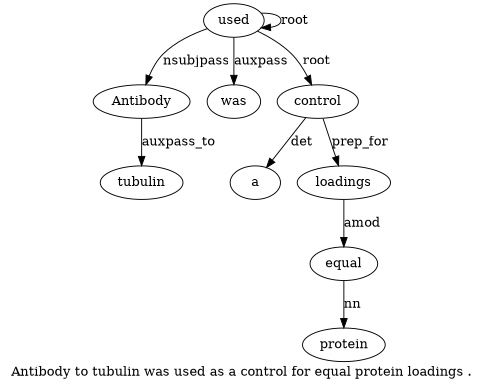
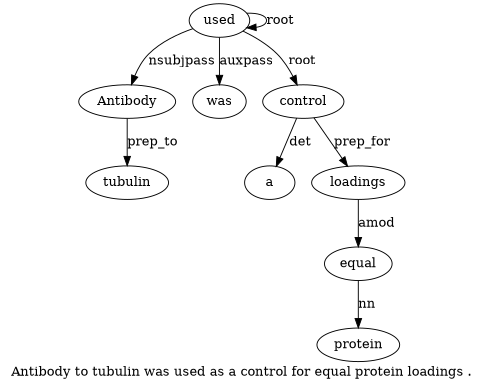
(178, 142) -> (153, 142)
